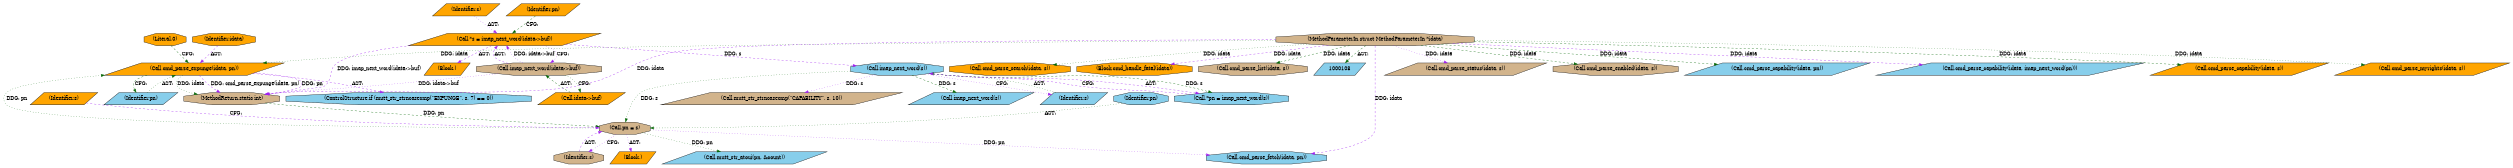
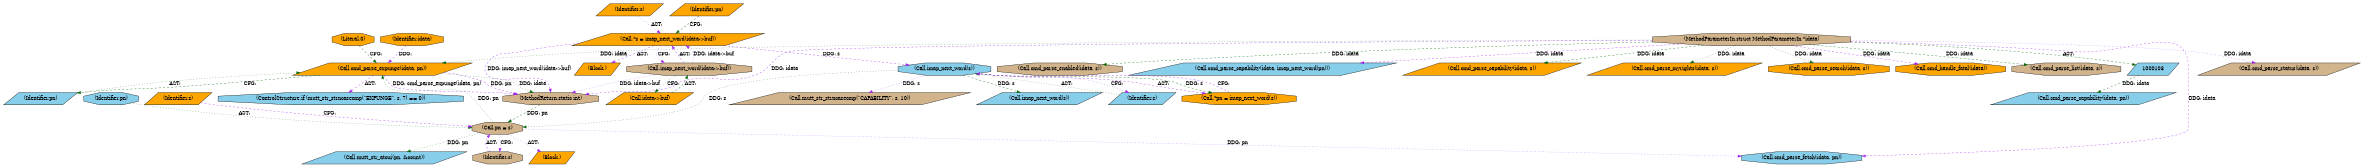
(217, 54) -> (406, 54)
(1576, 54) -> (2120, 83)
(1135, 69) -> (1951, 69)
(1231, 99) -> (1239, 99)
